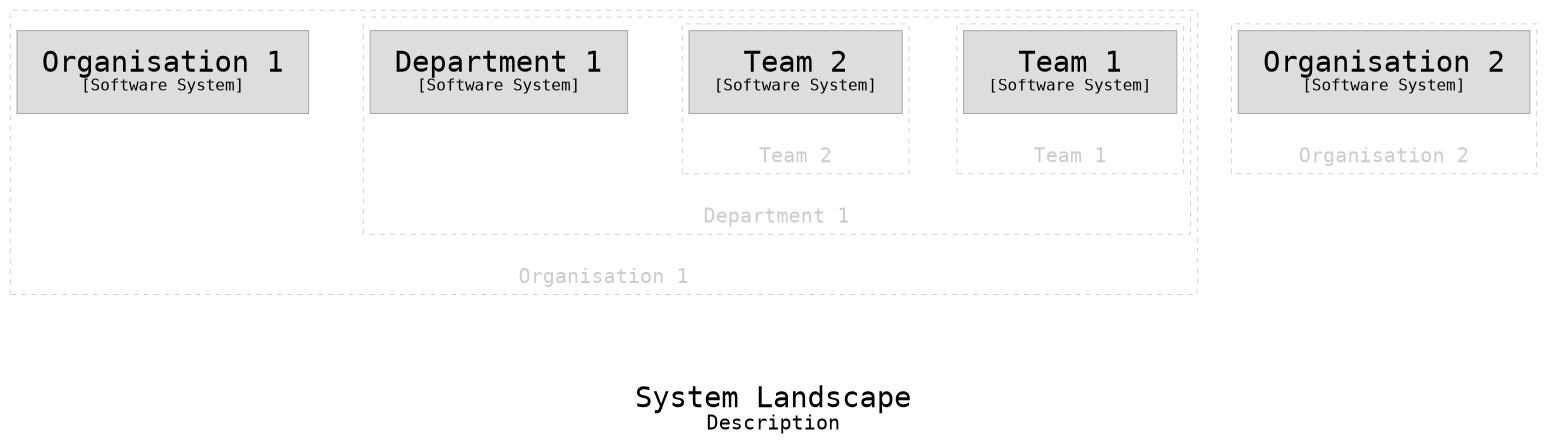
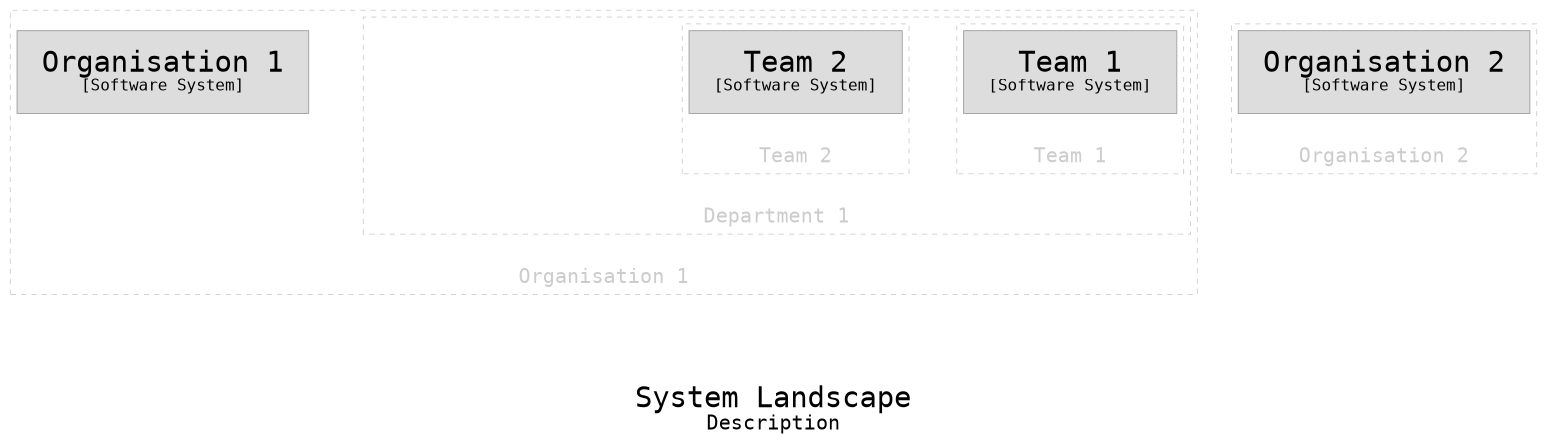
(499, 72) -> none
